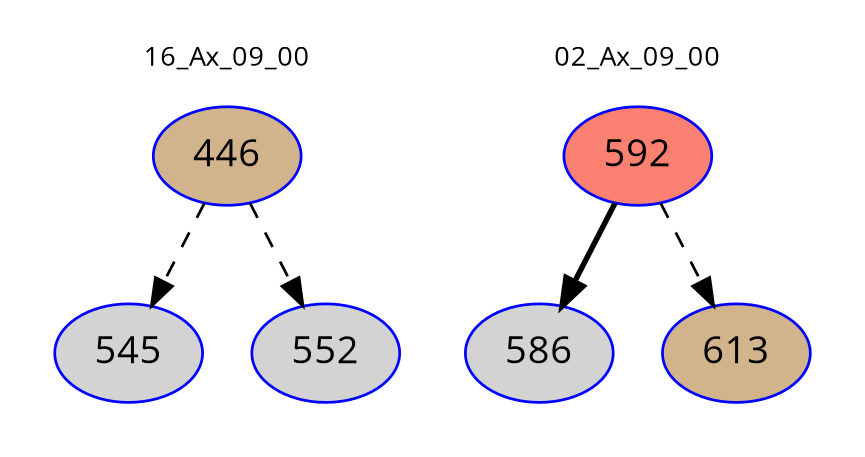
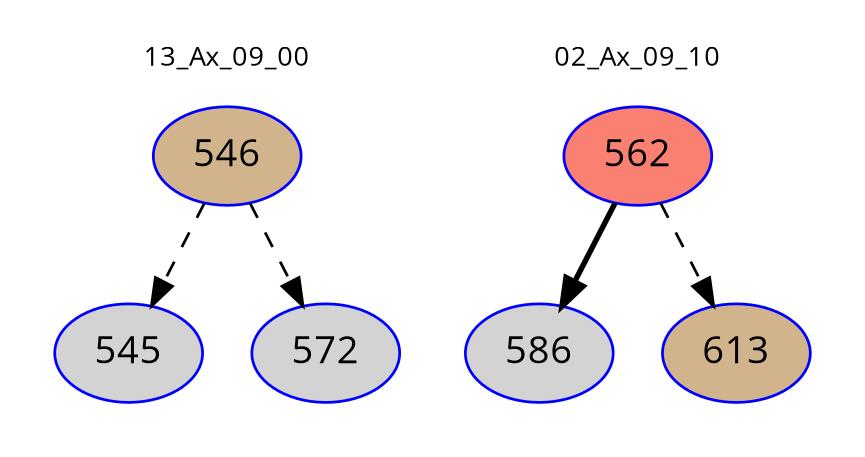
(227, 59) -> (227, 59)
(638, 59) -> (638, 59)
(227, 156) -> (227, 156)
(638, 156) -> (638, 156)
(326, 353) -> (326, 353)
